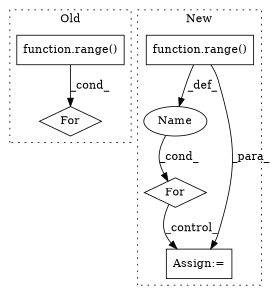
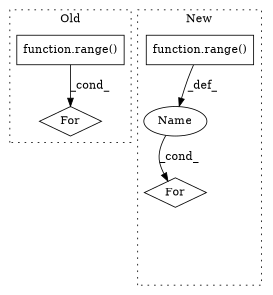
(199, 264) -> none
